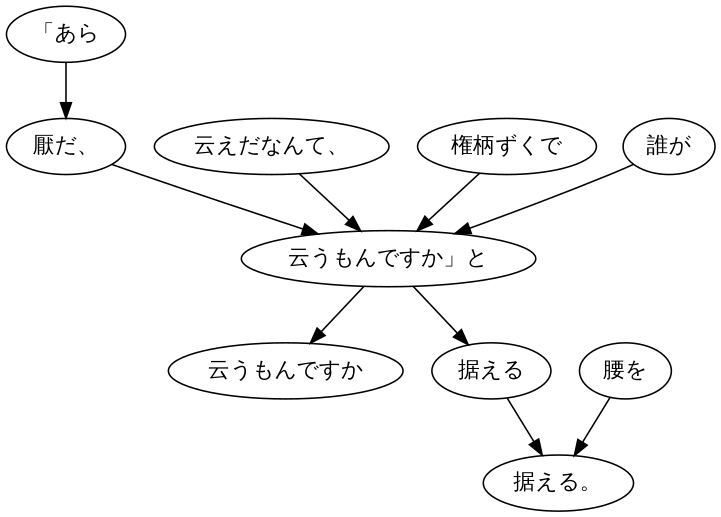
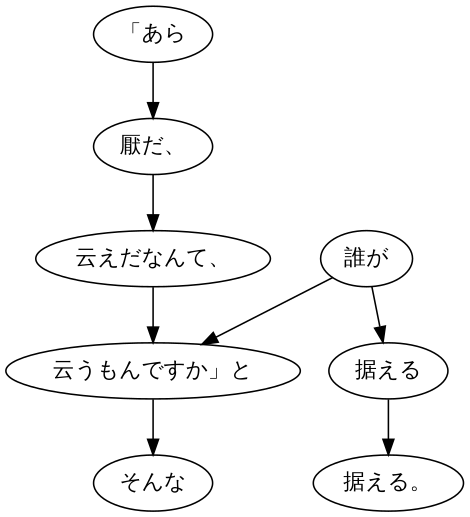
(507, 146) -> none
(207, 197) -> (153, 195)
(435, 310) -> (376, 307)
(286, 371) -> (153, 483)
(625, 371) -> none
